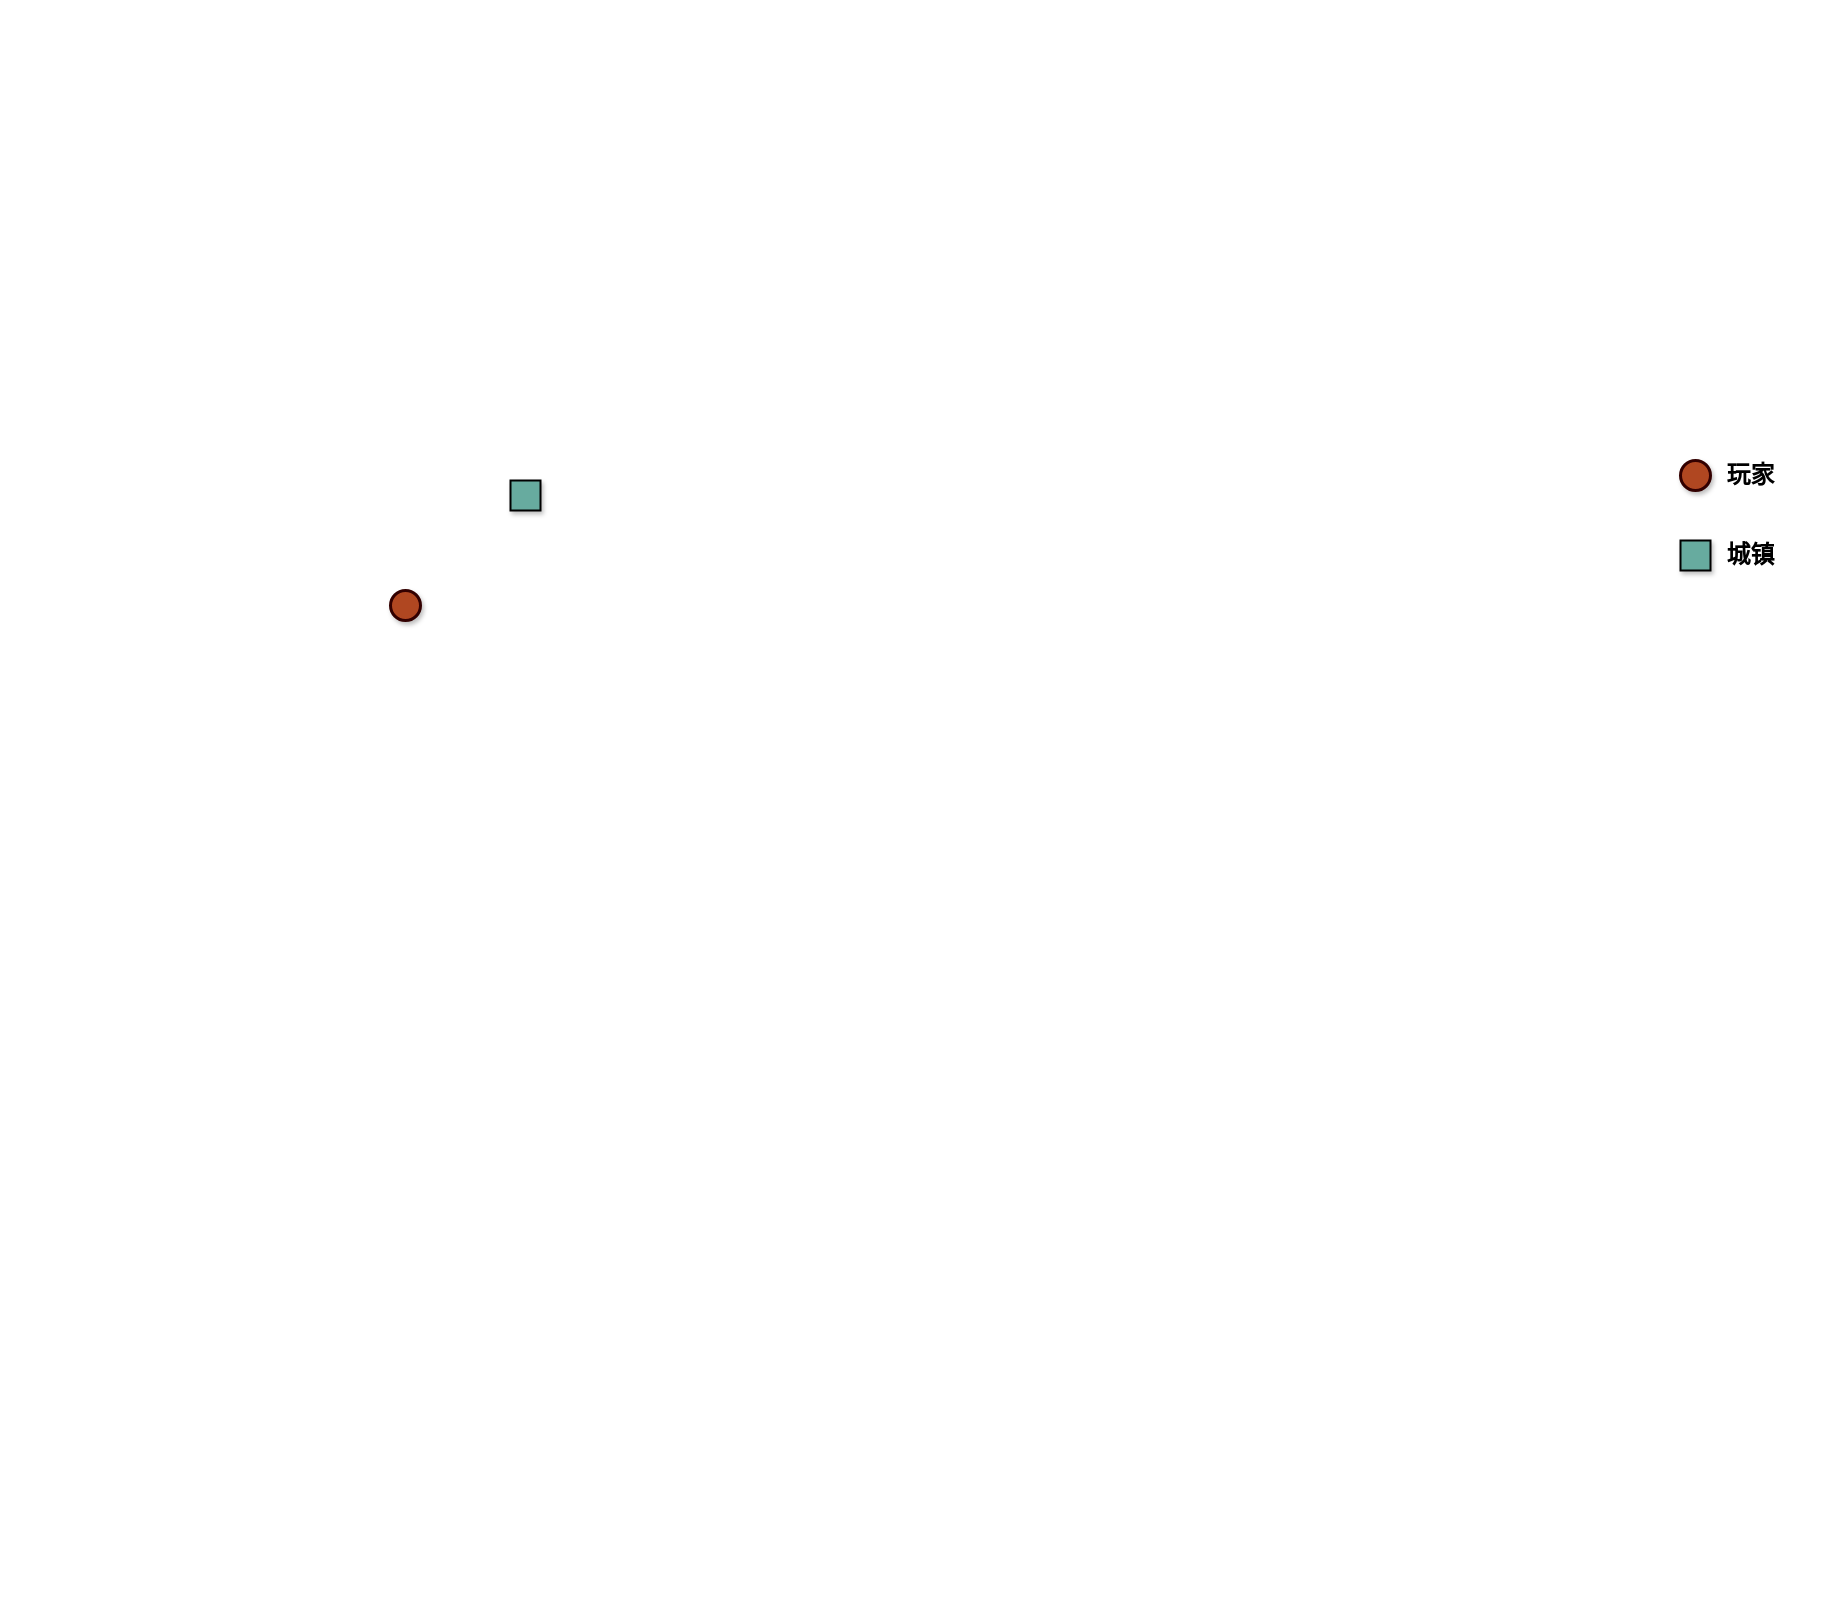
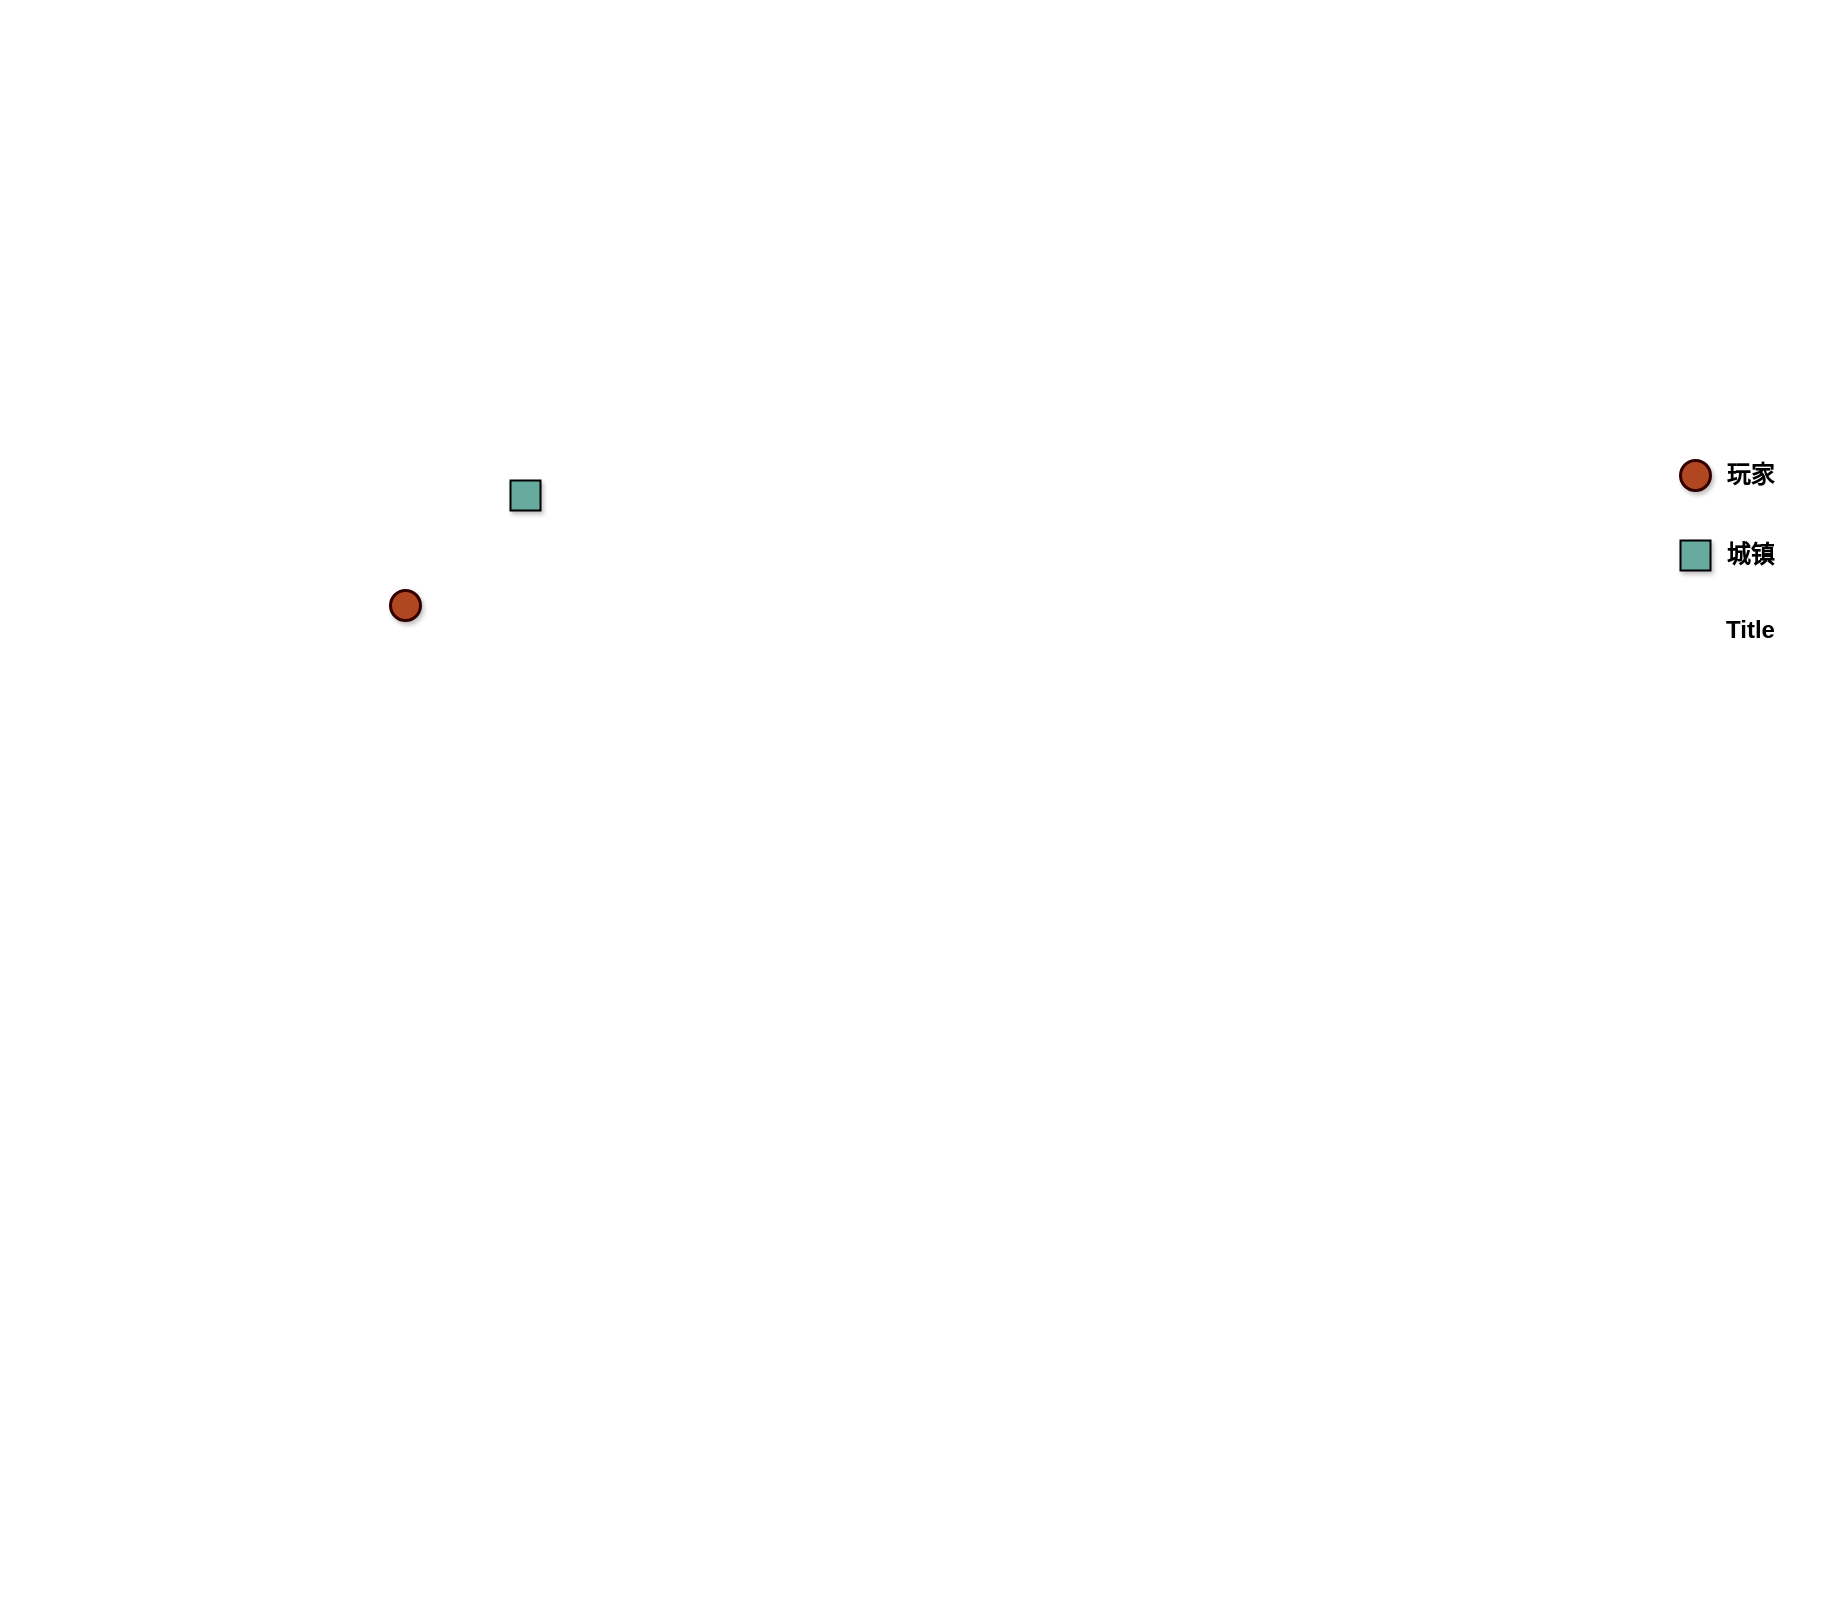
none -> (1751, 631)
